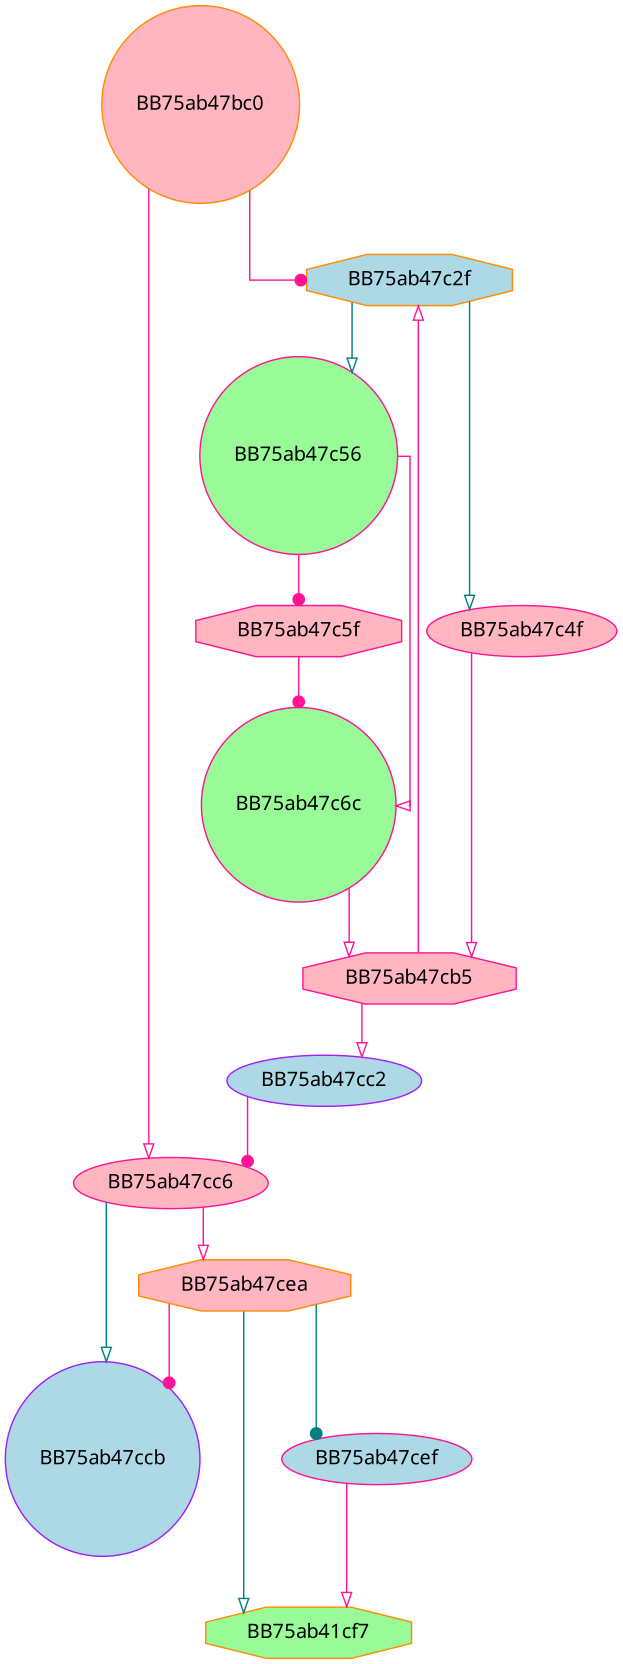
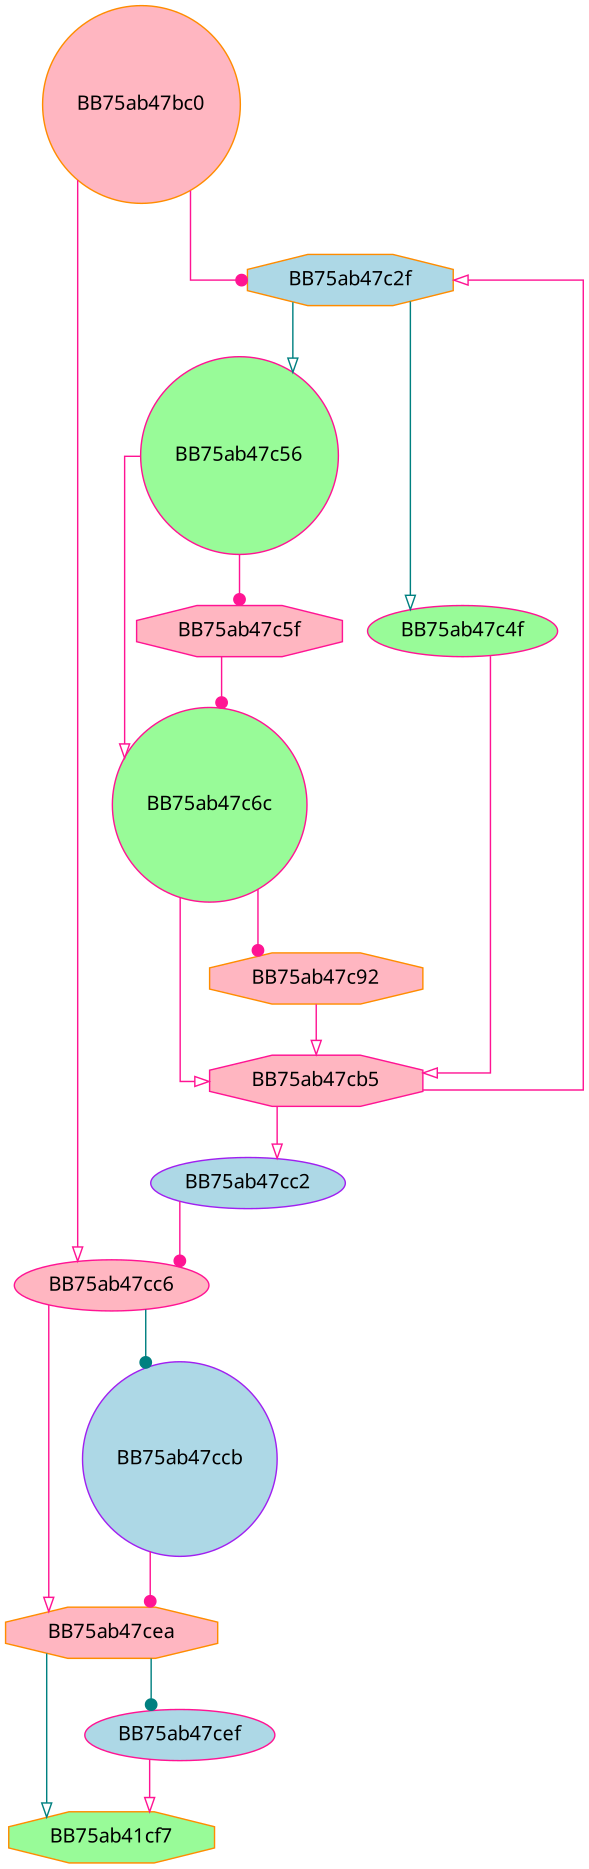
(522, 631) -> (463, 631)
none -> (316, 979)
(106, 1275) -> (146, 1333)
(169, 1341) -> (150, 1574)
